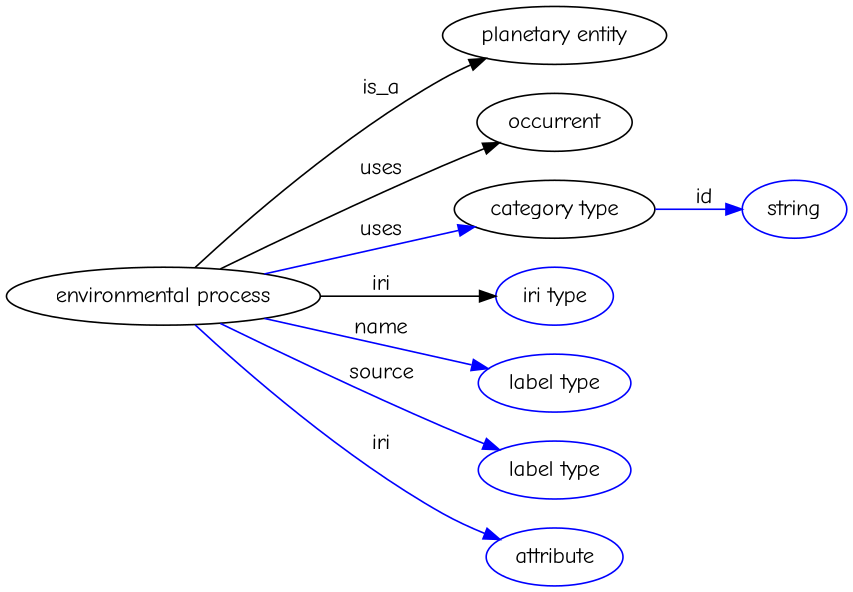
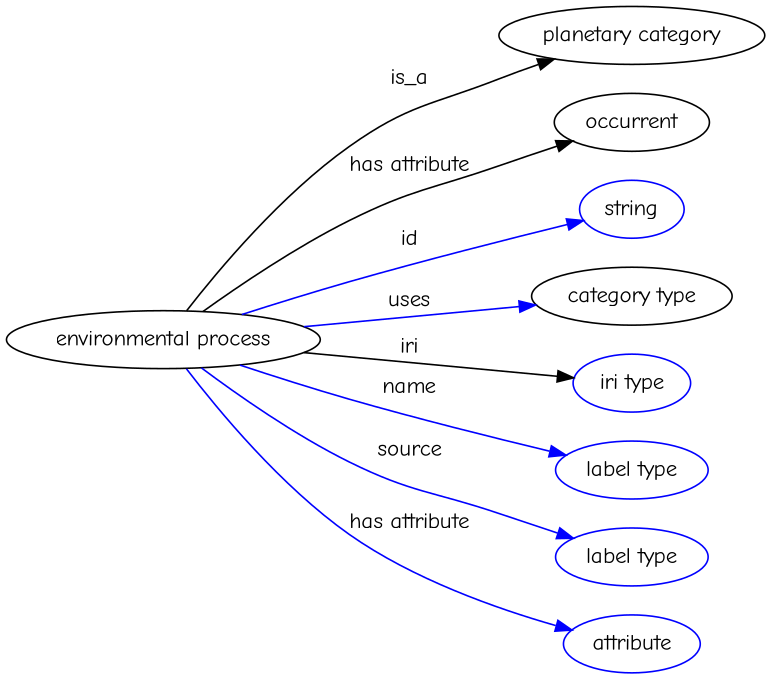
(555, 35) -> (632, 35)
(381, 168) -> (410, 165)
(691, 209) -> (404, 267)
(381, 443) -> (410, 522)
